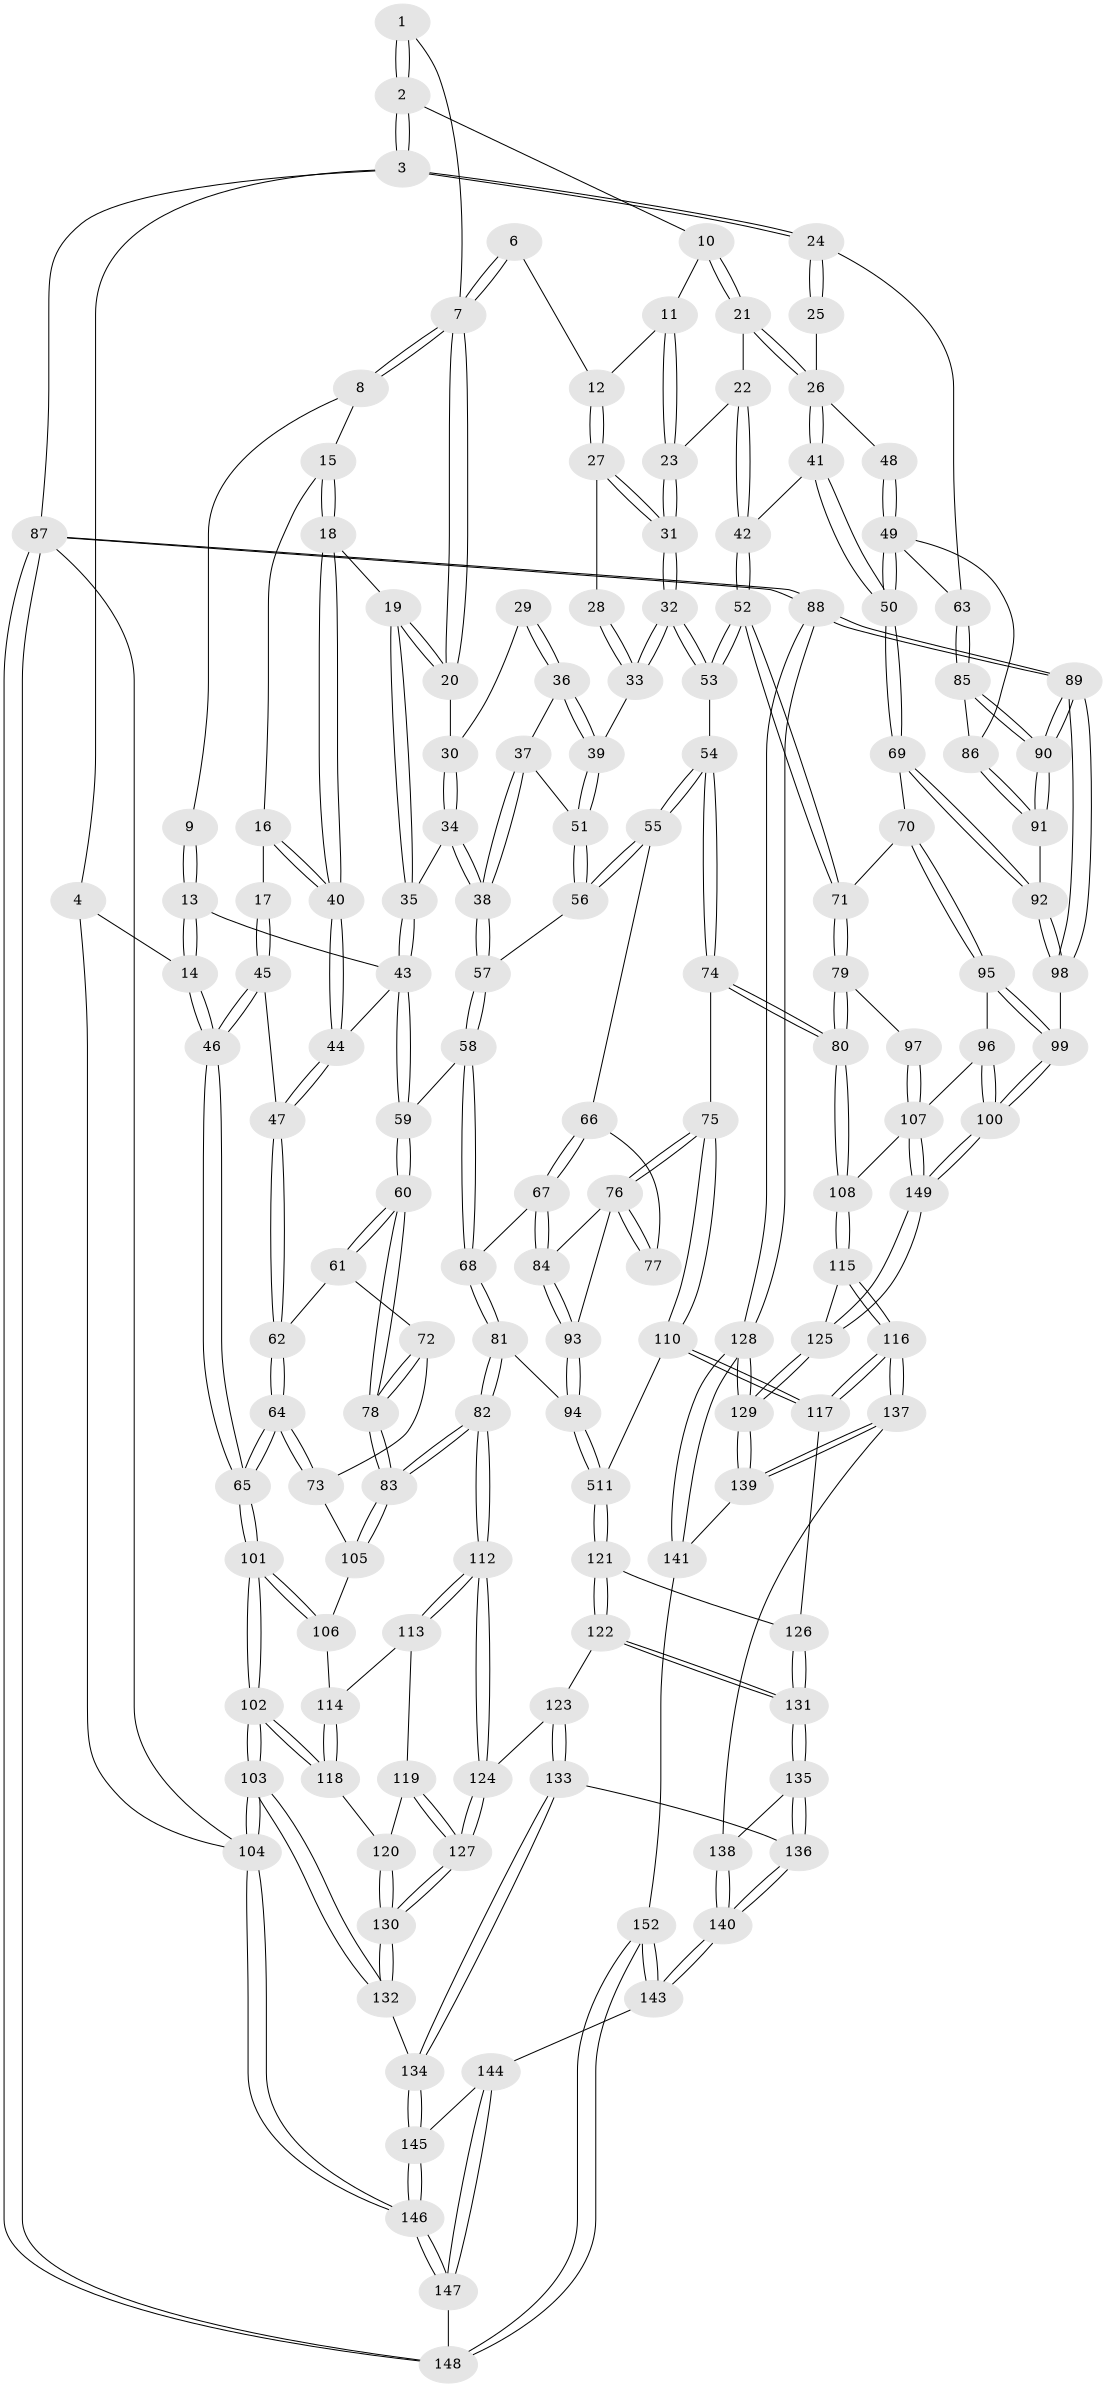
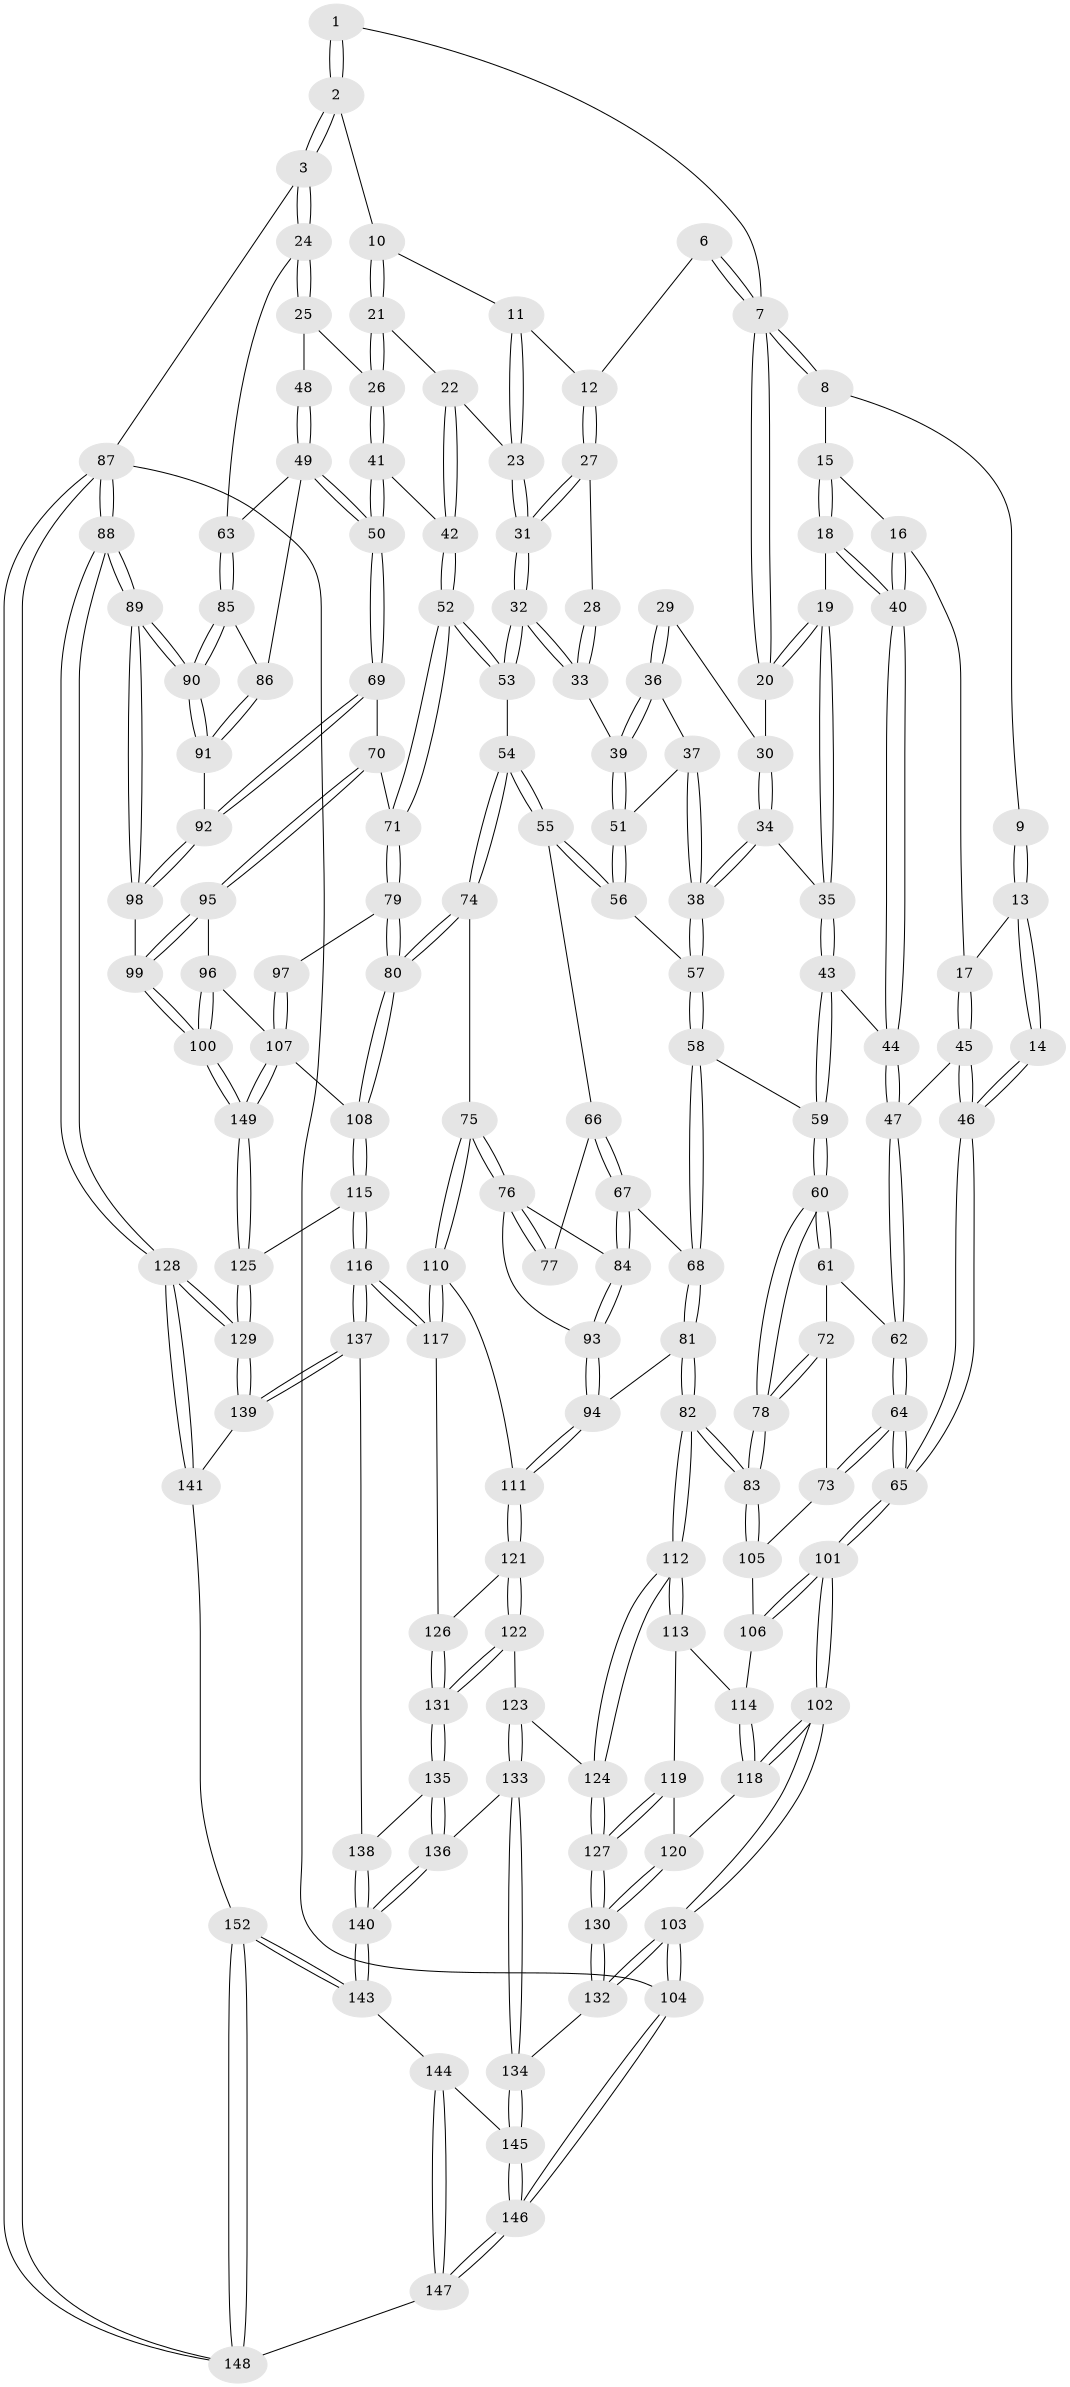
(853, 425) -> (304, 352)
(78, 901) -> none
(294, 942) -> (993, 937)
(601, 1486) -> (514, 1486)
